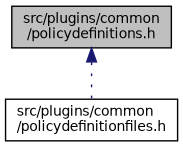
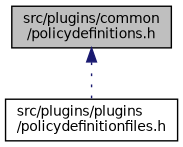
(92, 120) -> (92, 120)
